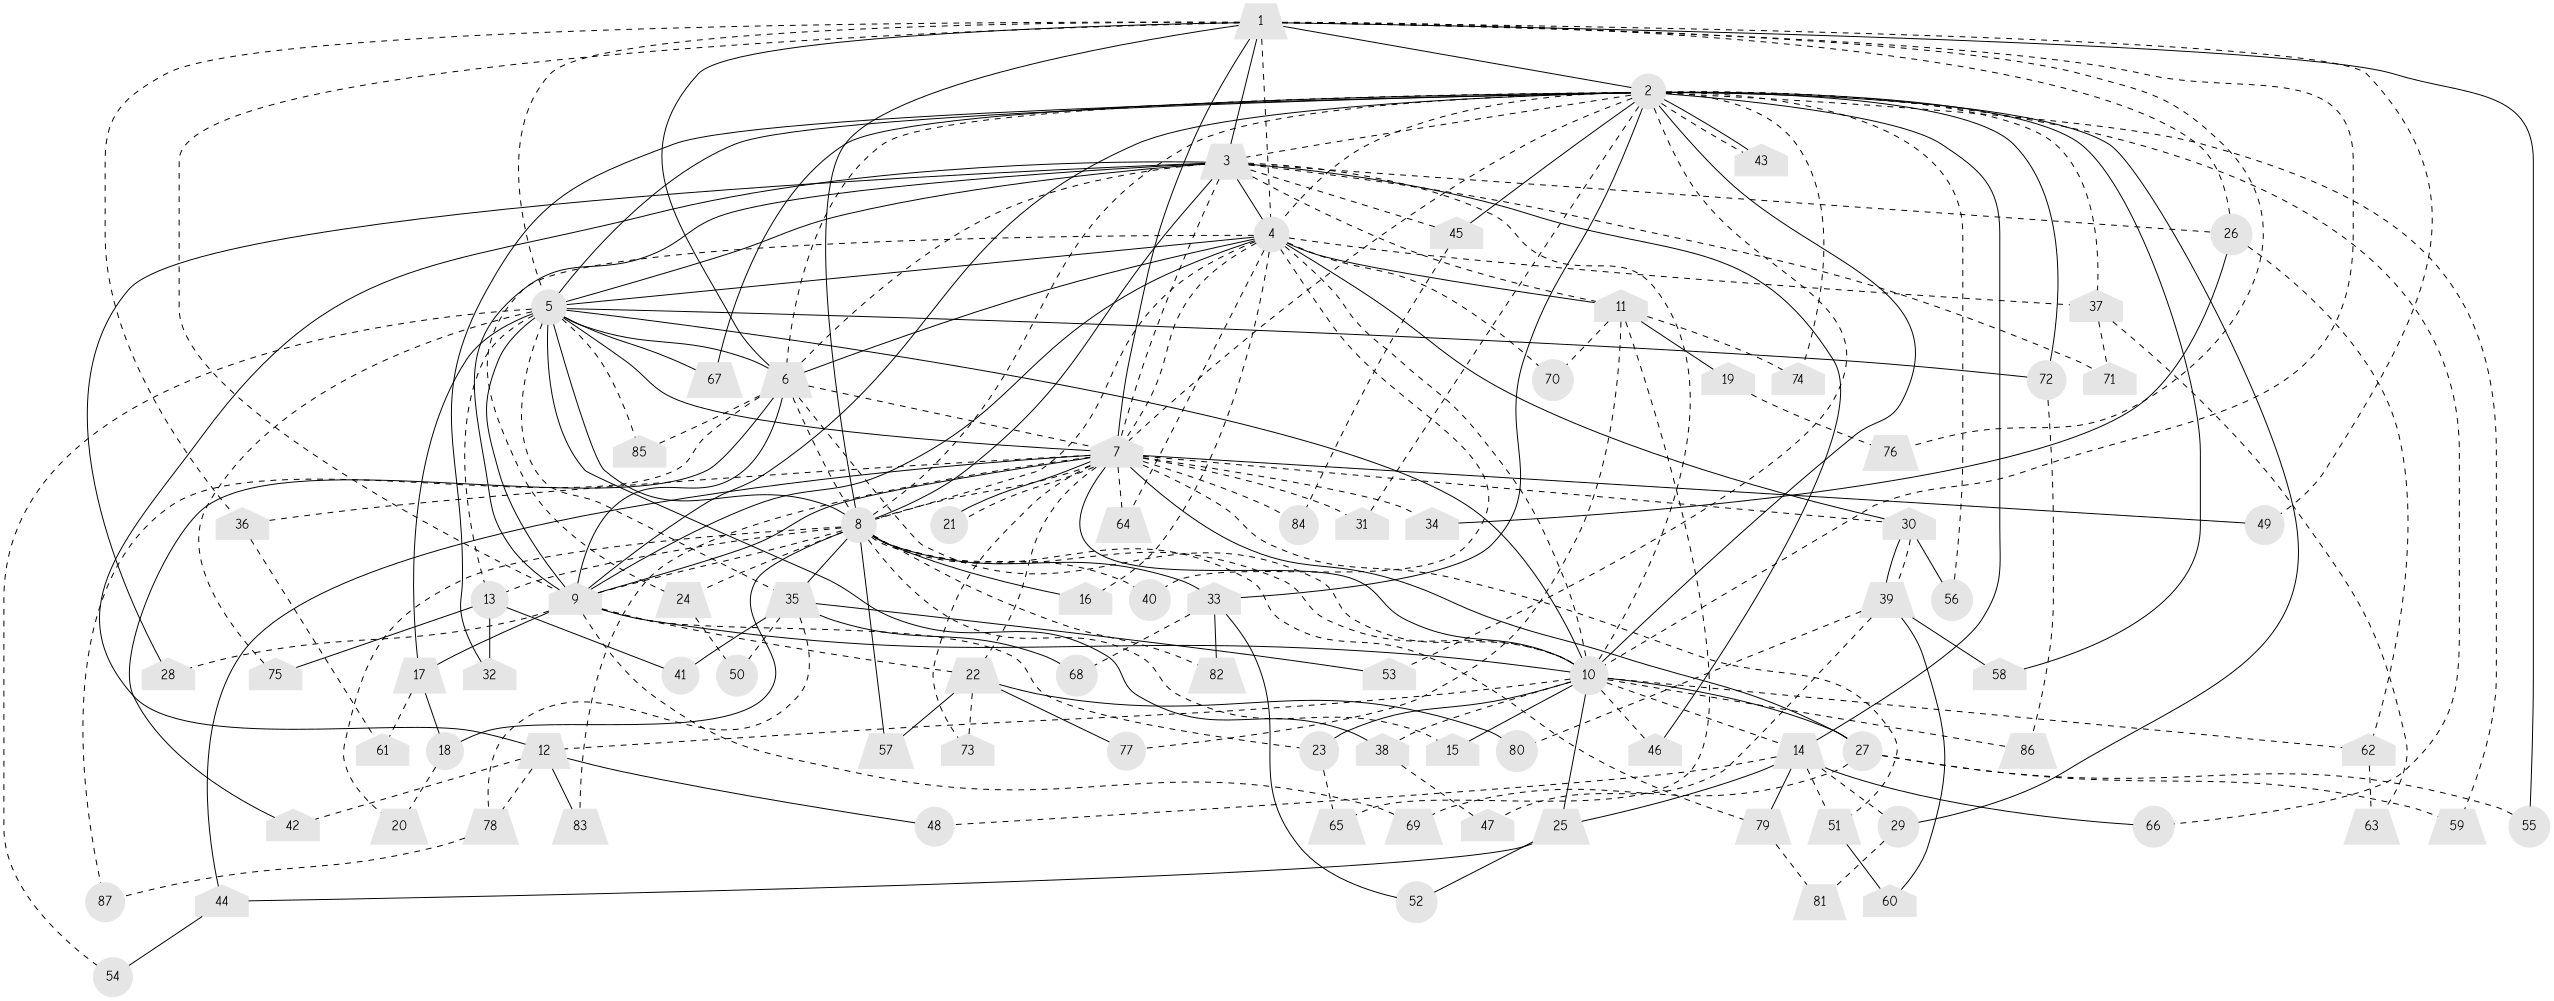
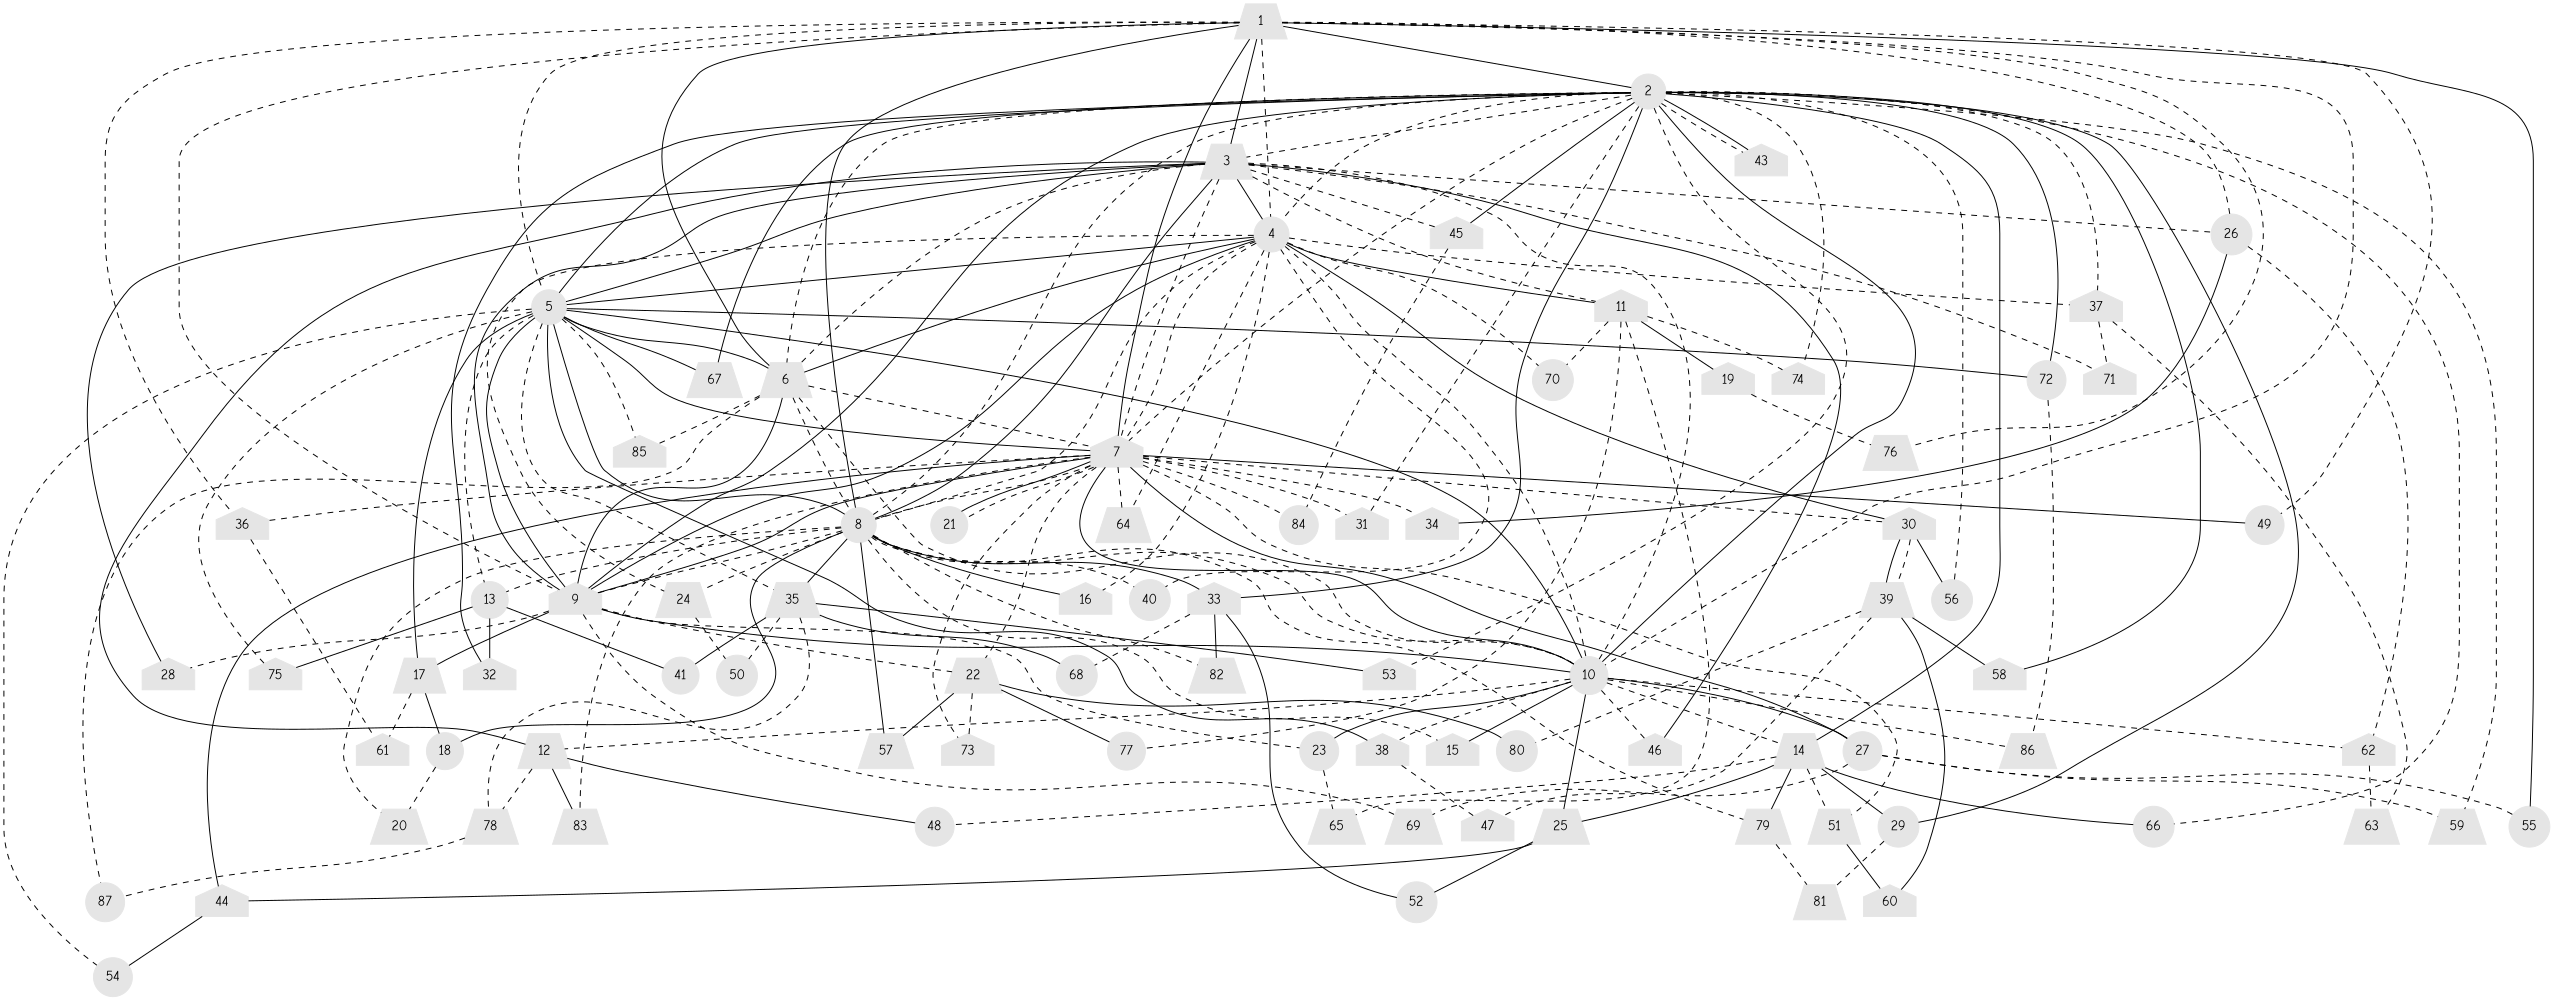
(1852, 791) -> (1852, 791)
(293, 827) -> none
